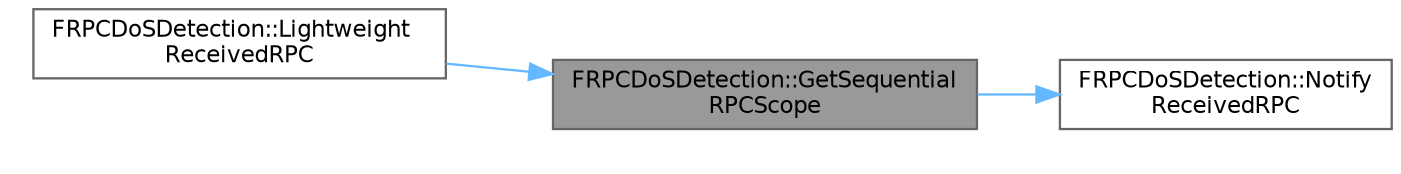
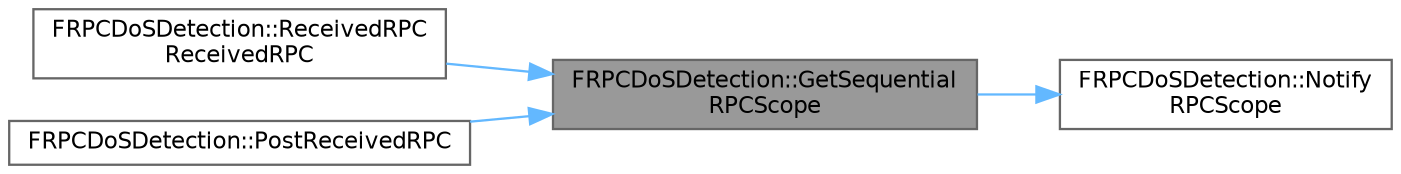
(240, 44) -> (240, 44)
(1226, 94) -> (1226, 94)
none -> (240, 143)
